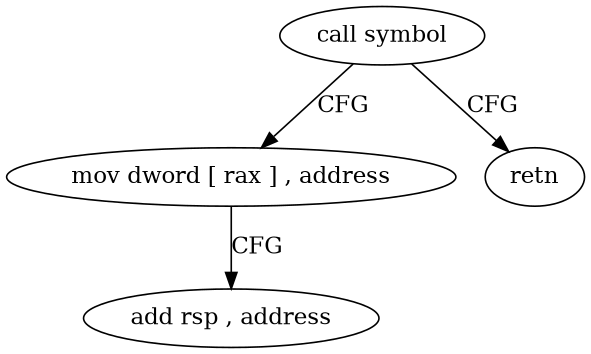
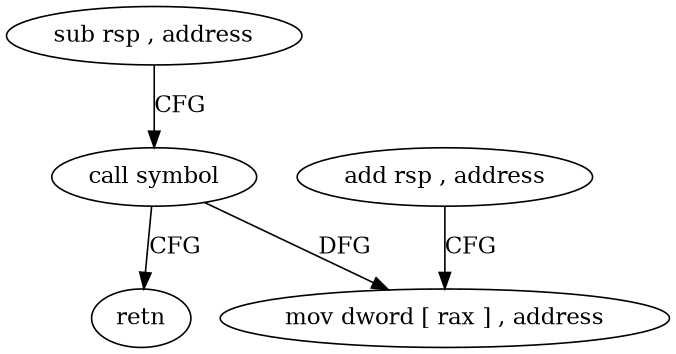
none -> (154, 36)
(343, 106) -> (345, 248)
(231, 239) -> (445, 239)
